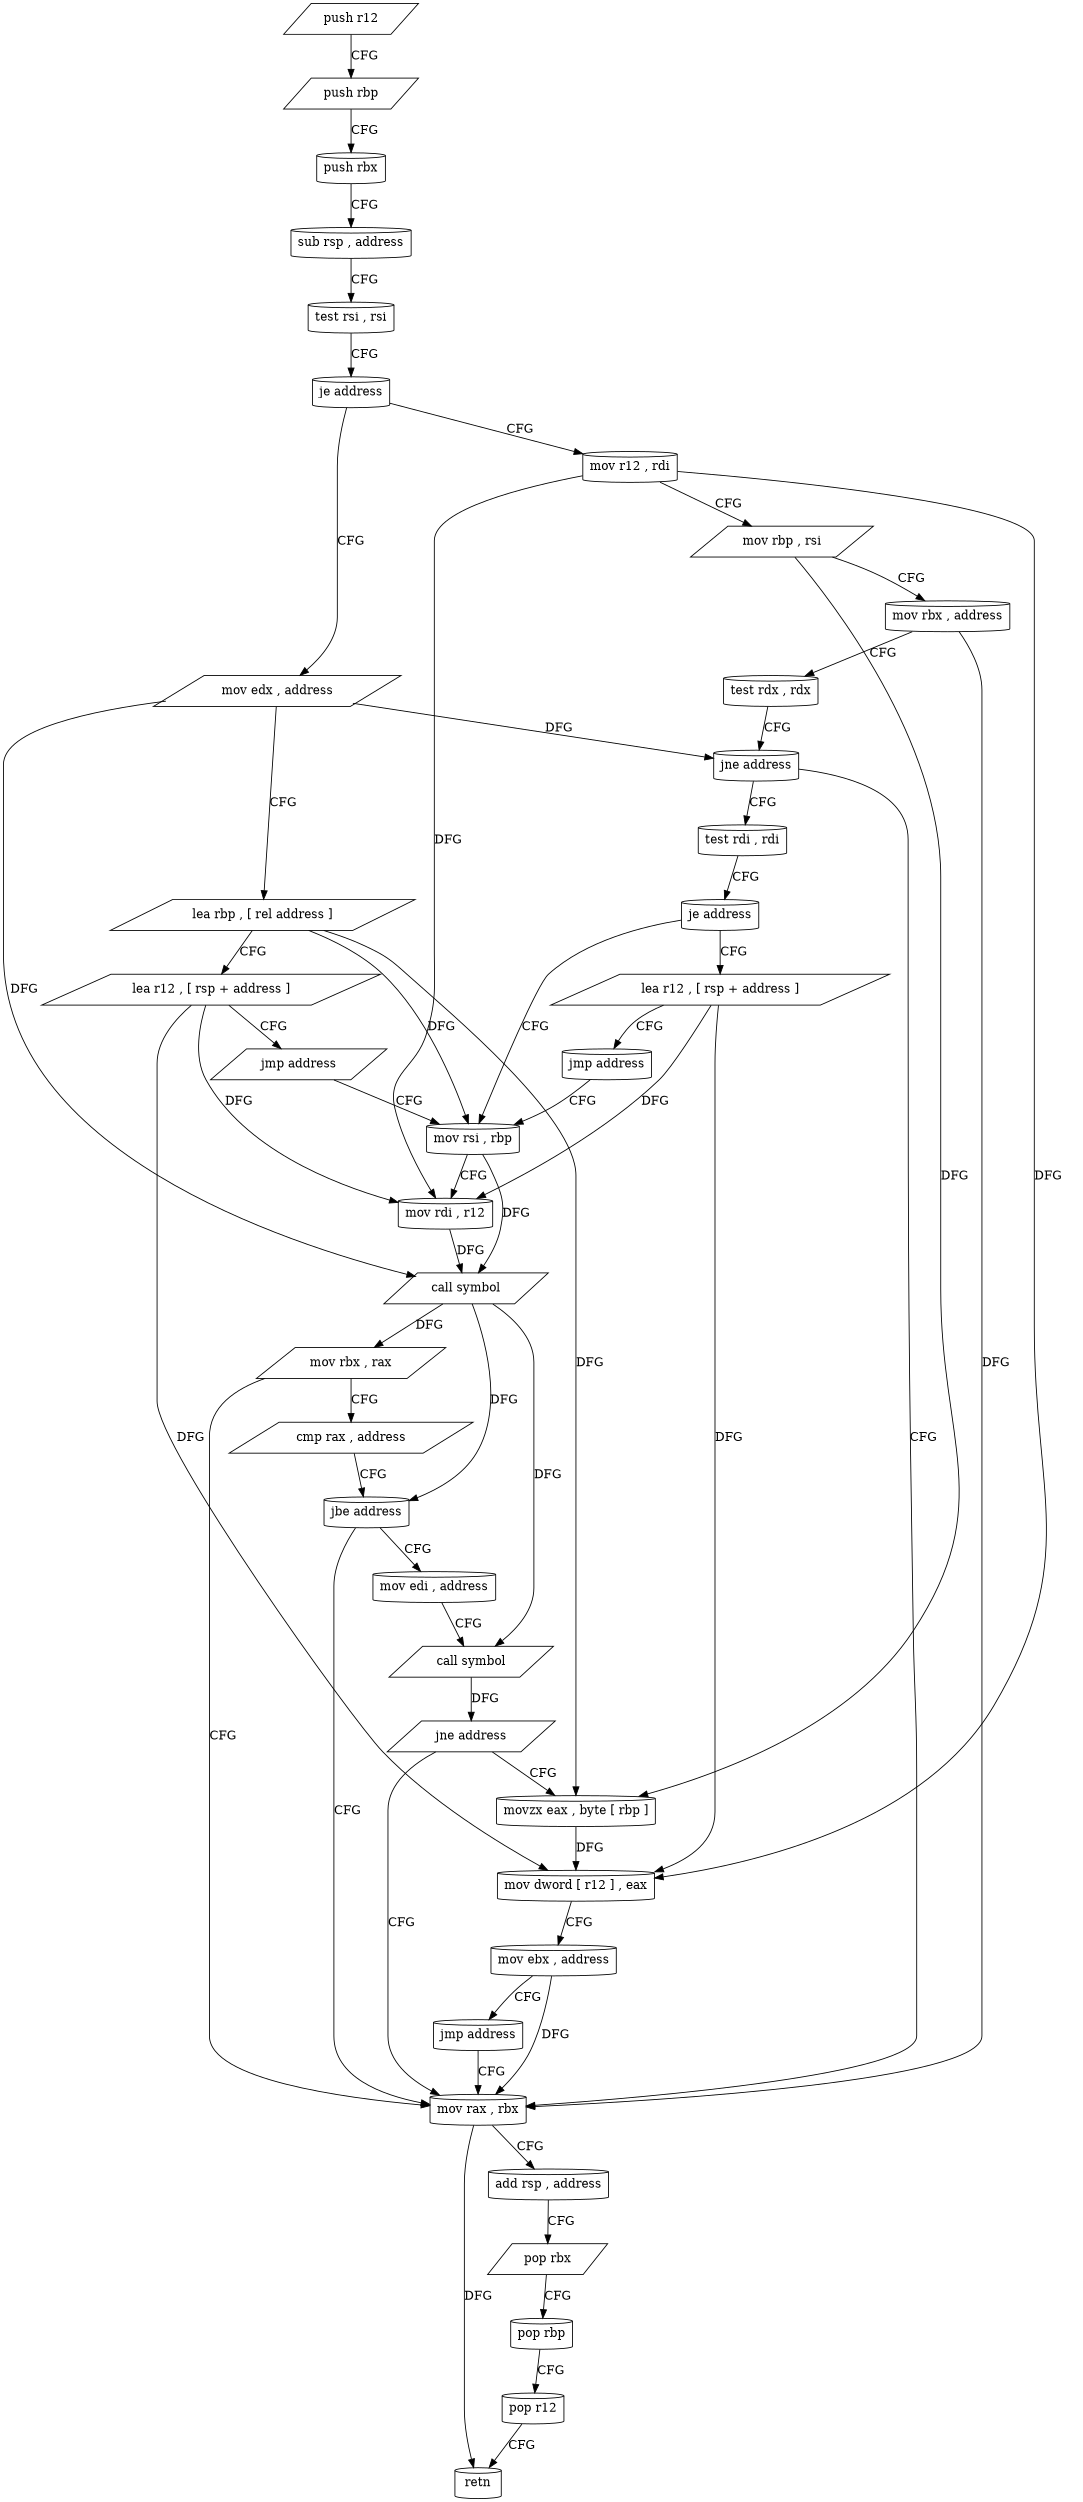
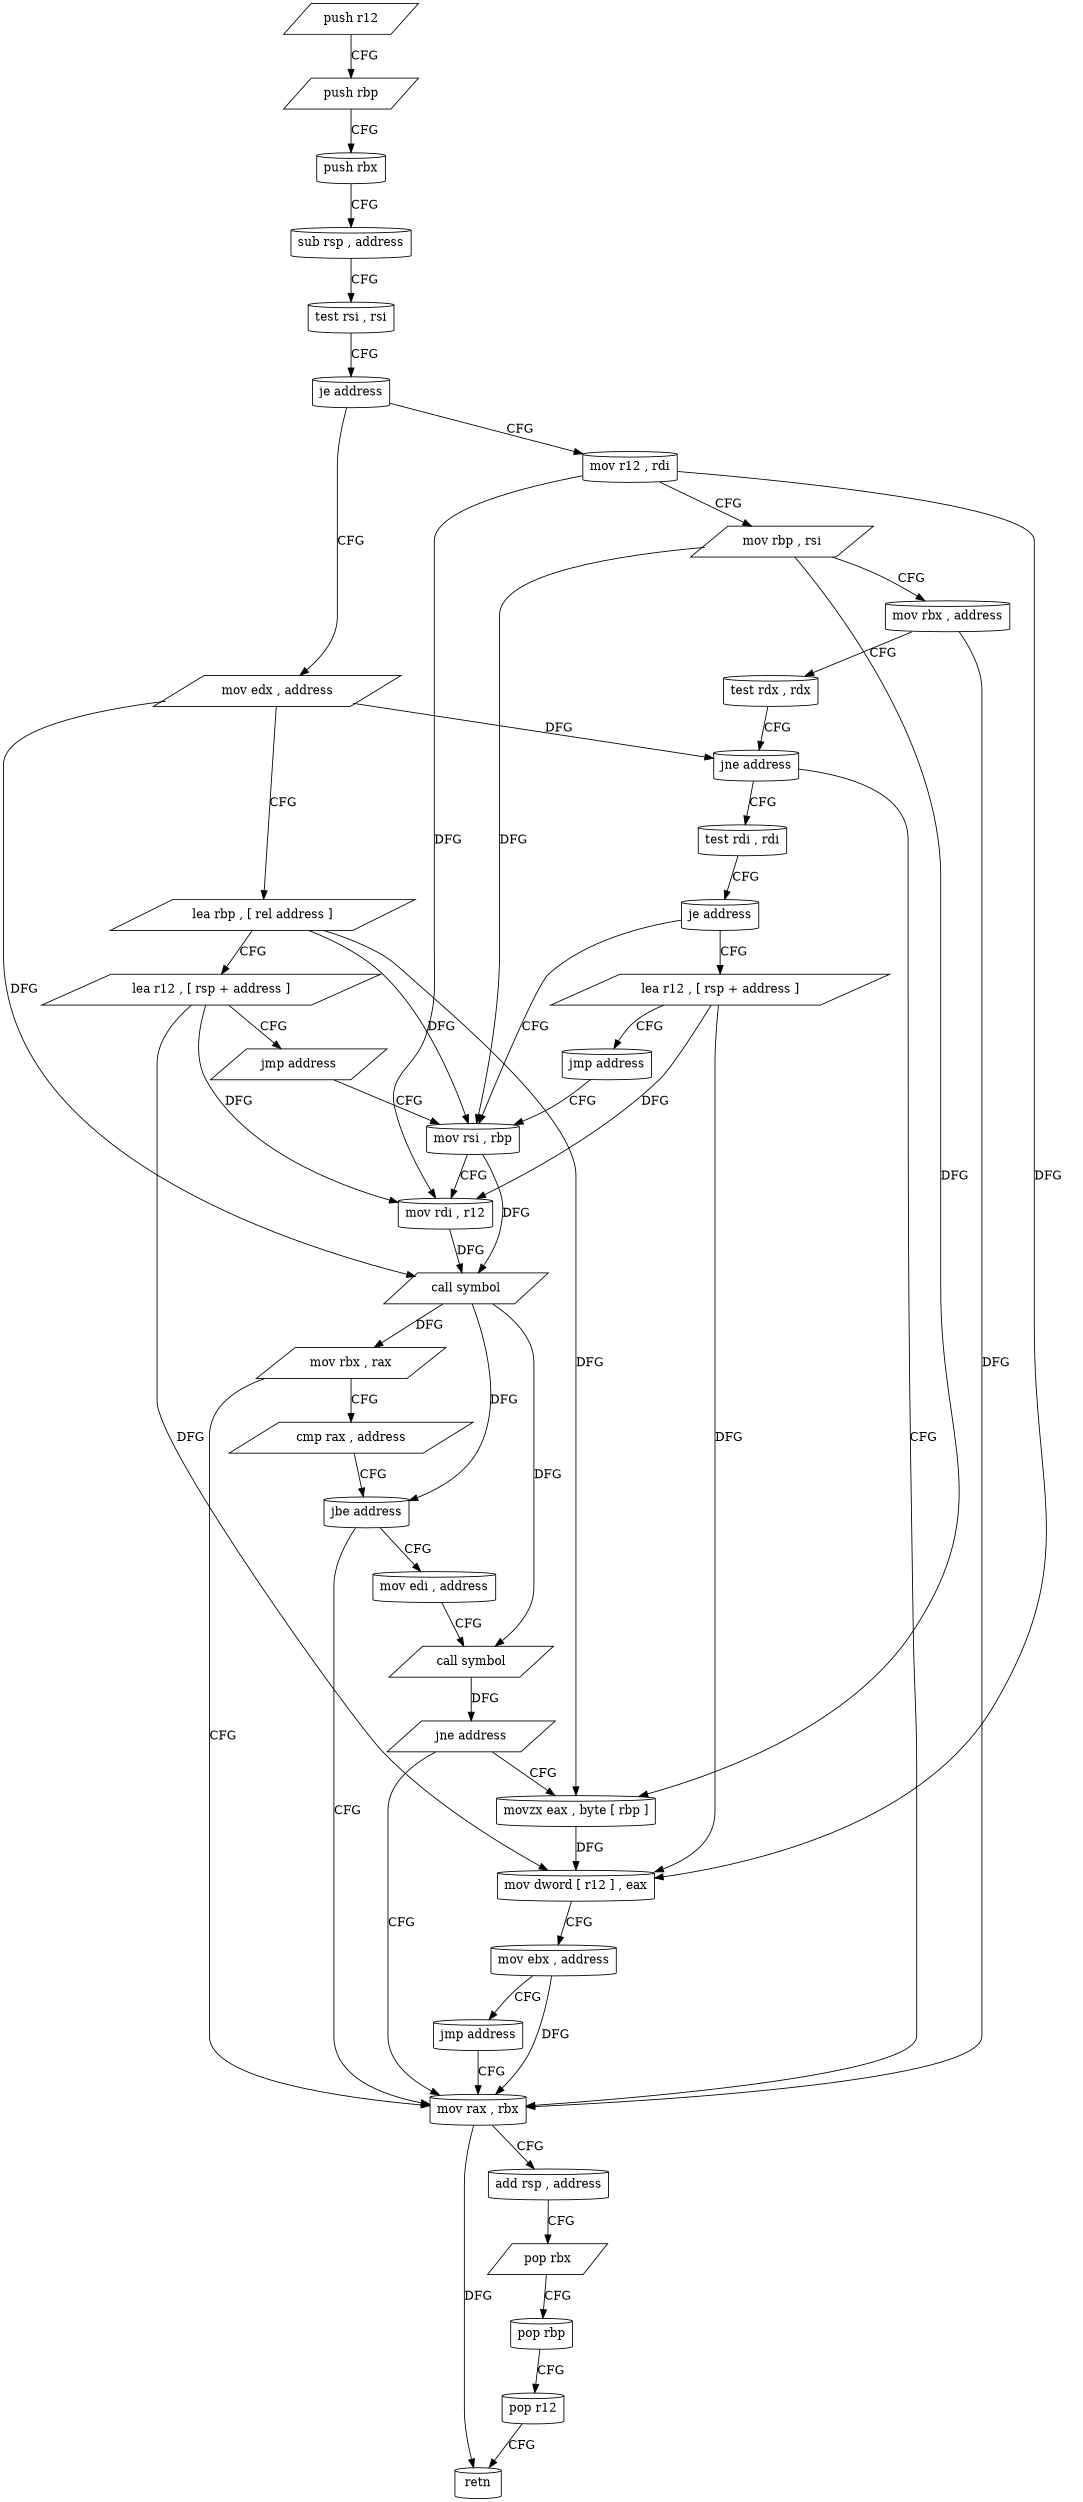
none -> (500, 753)
